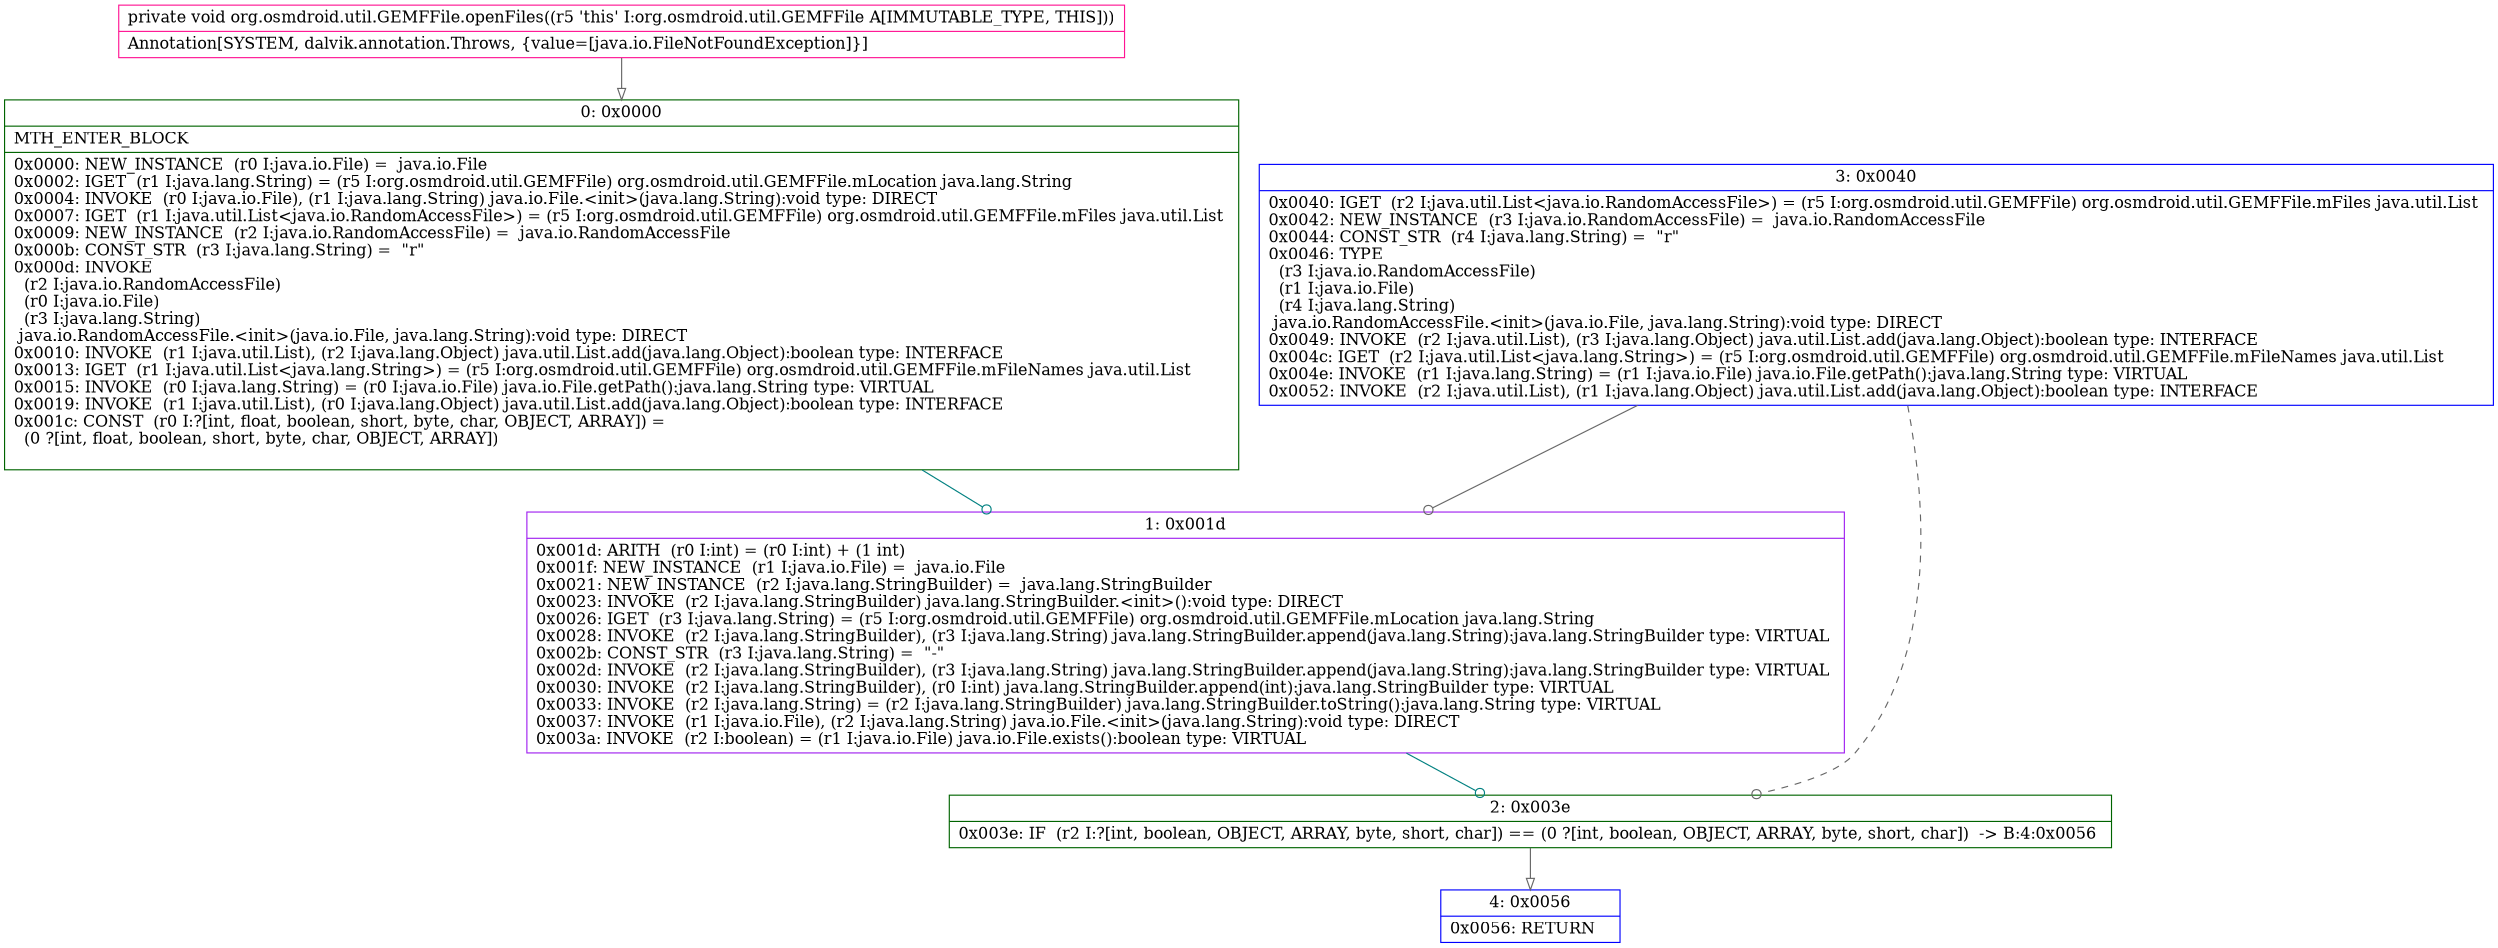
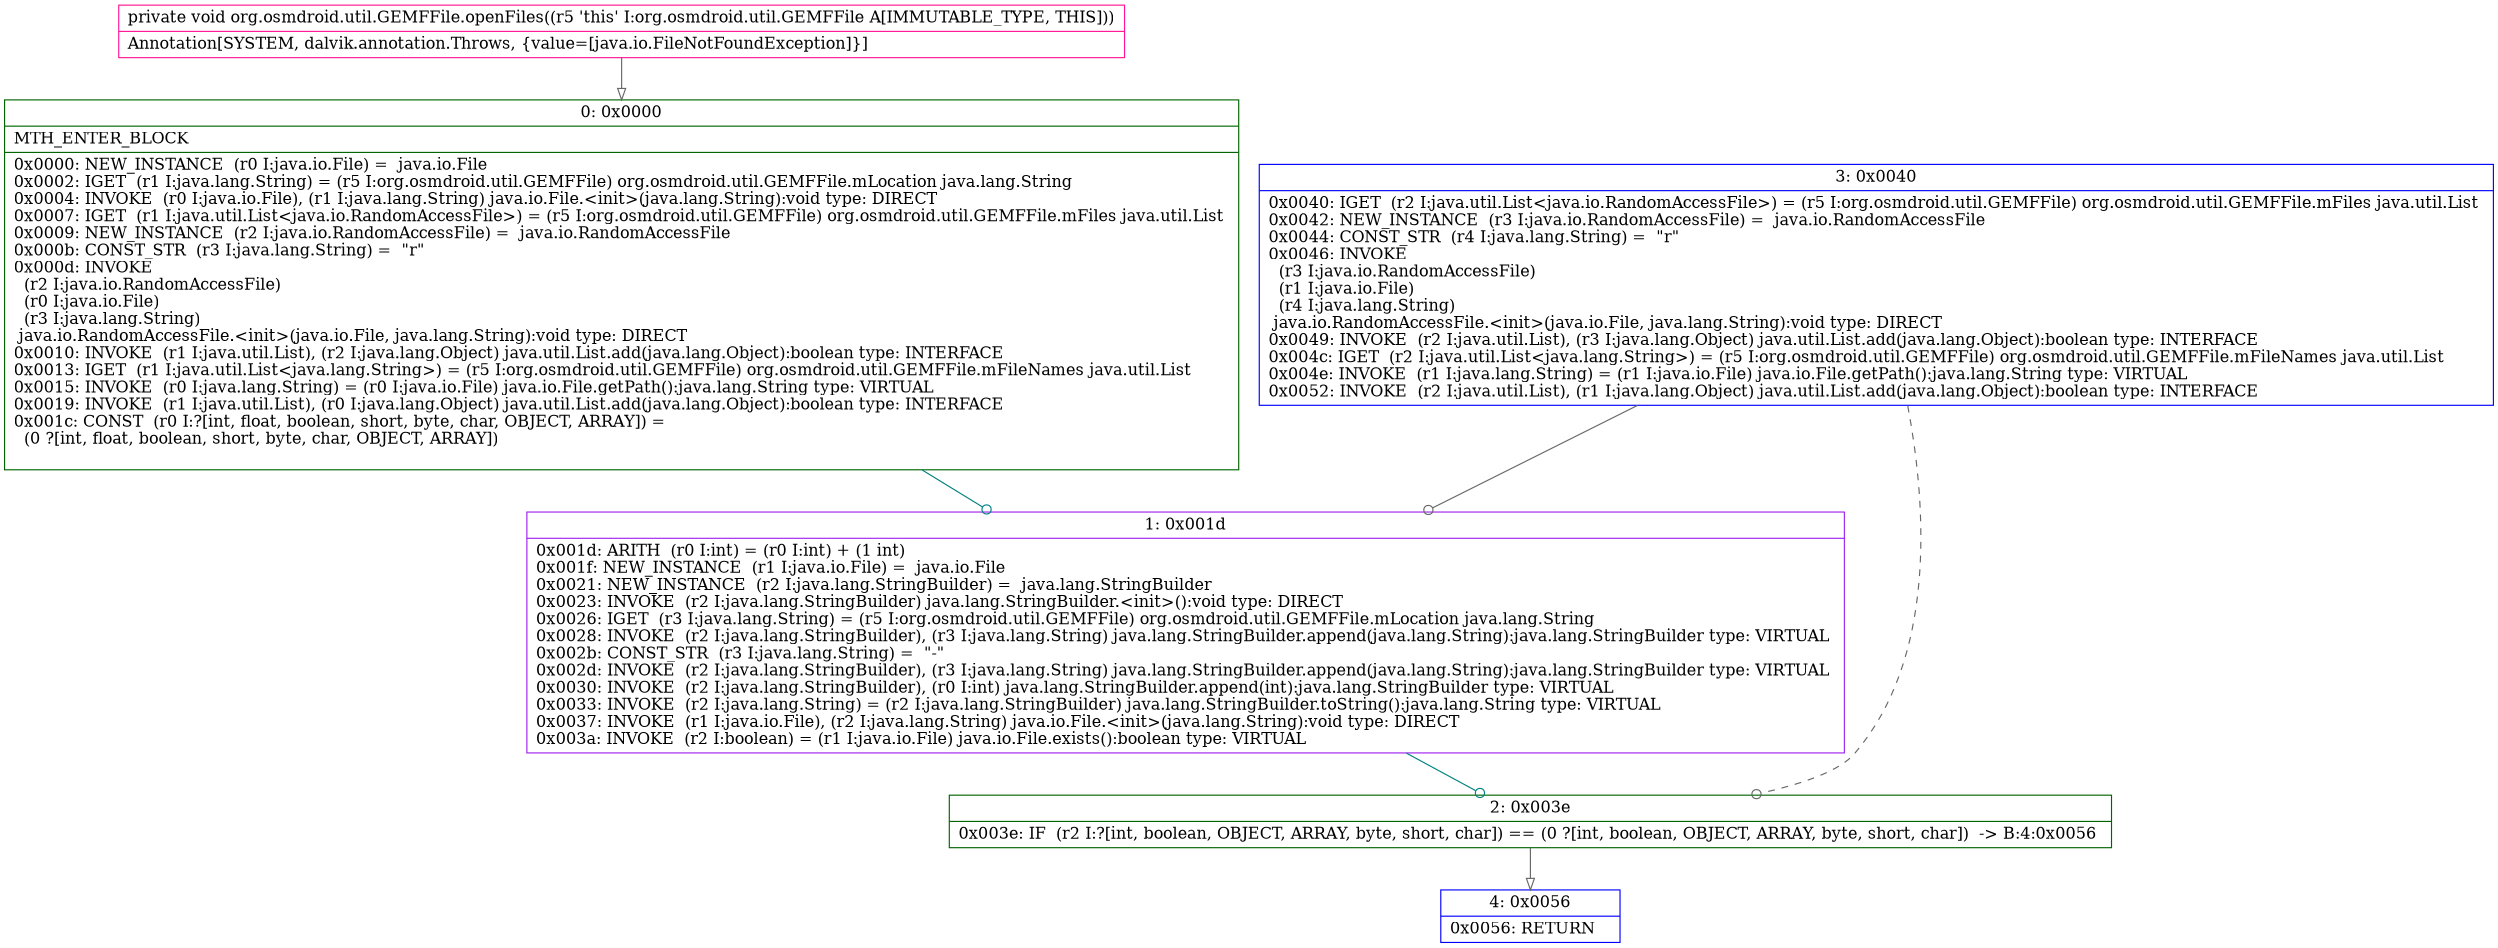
(1331, 255) -> (1343, 255)
